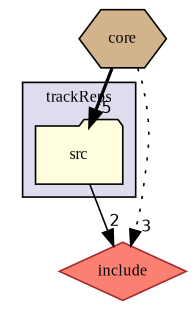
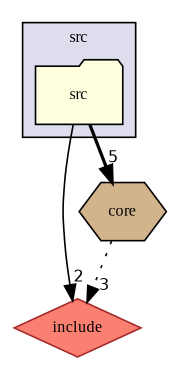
(103, 93) -> (98, 147)
(79, 98) -> (79, 38)
